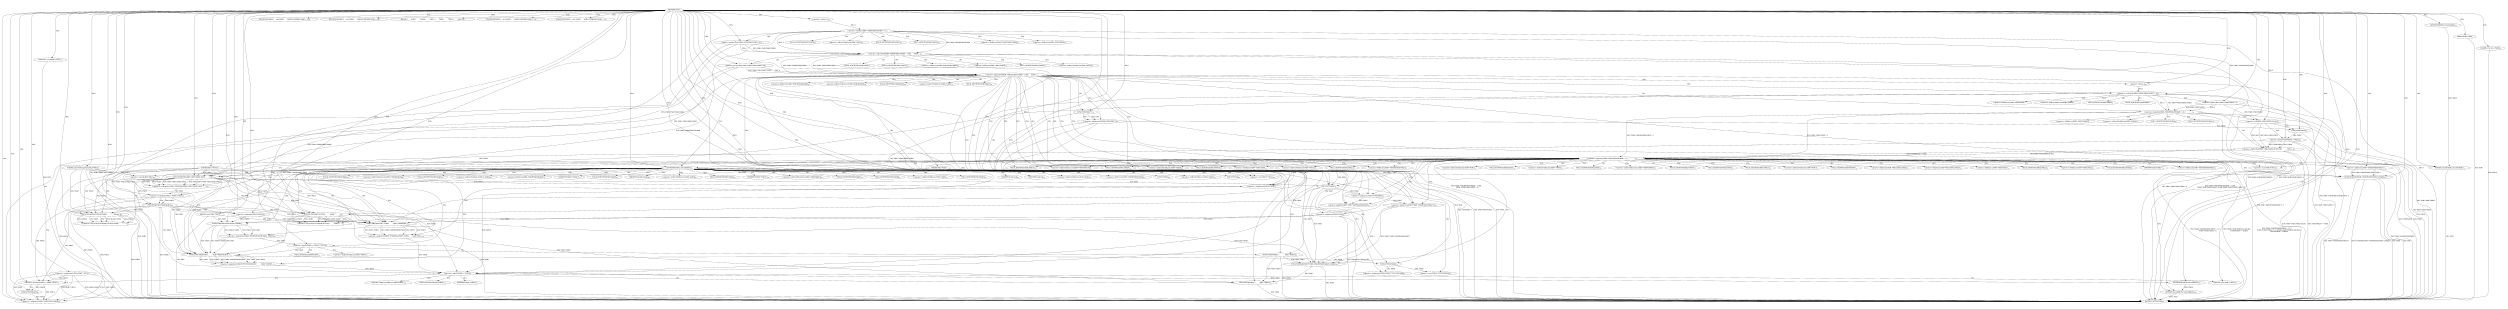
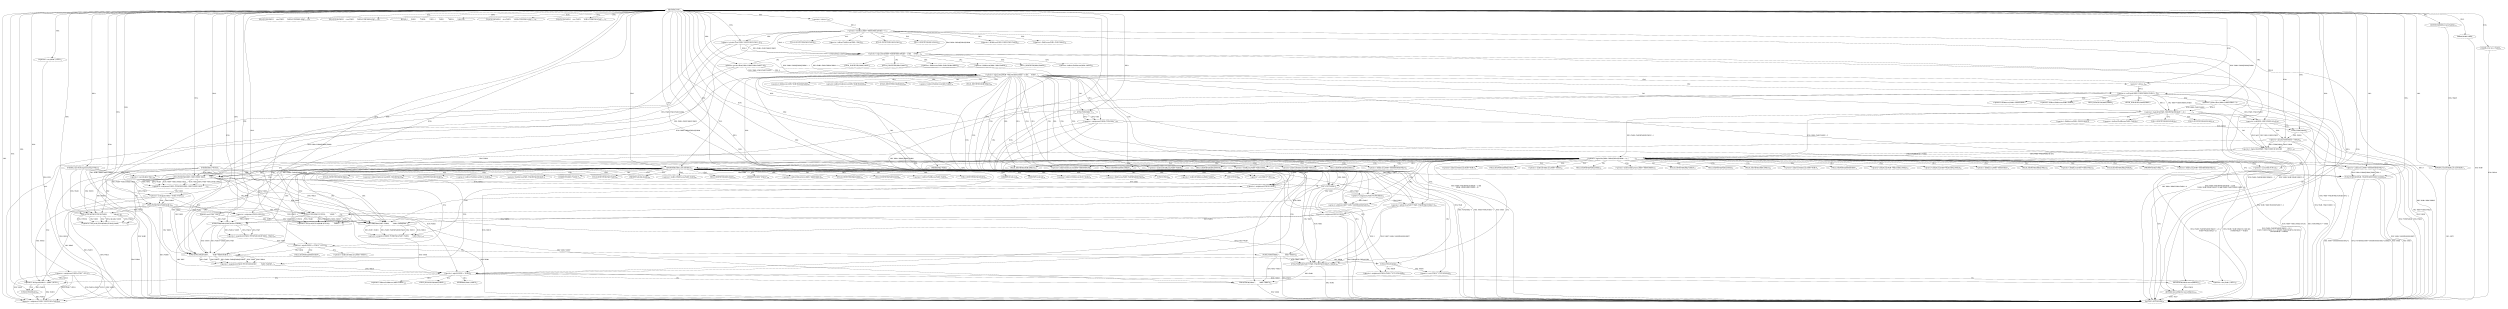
(313, 183) -> (440, 169)
